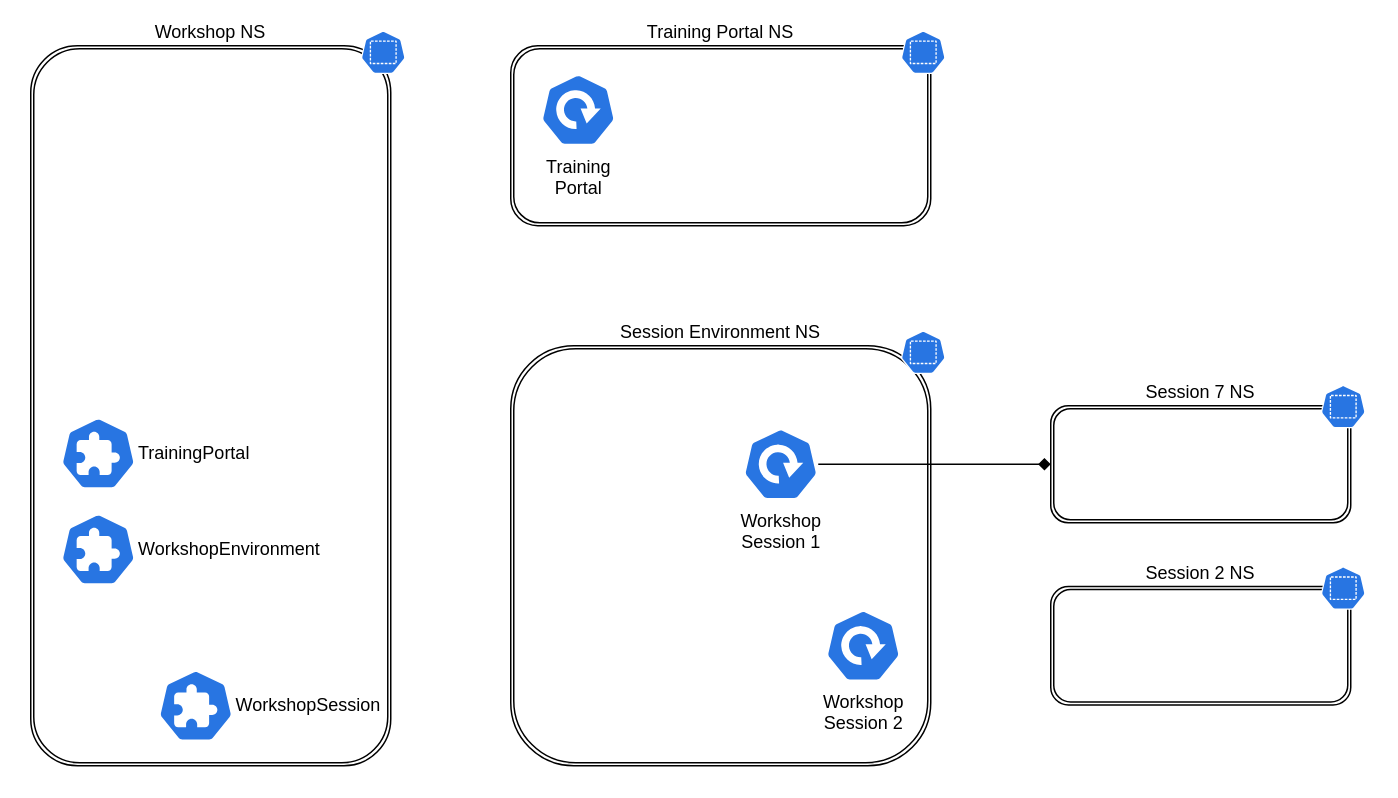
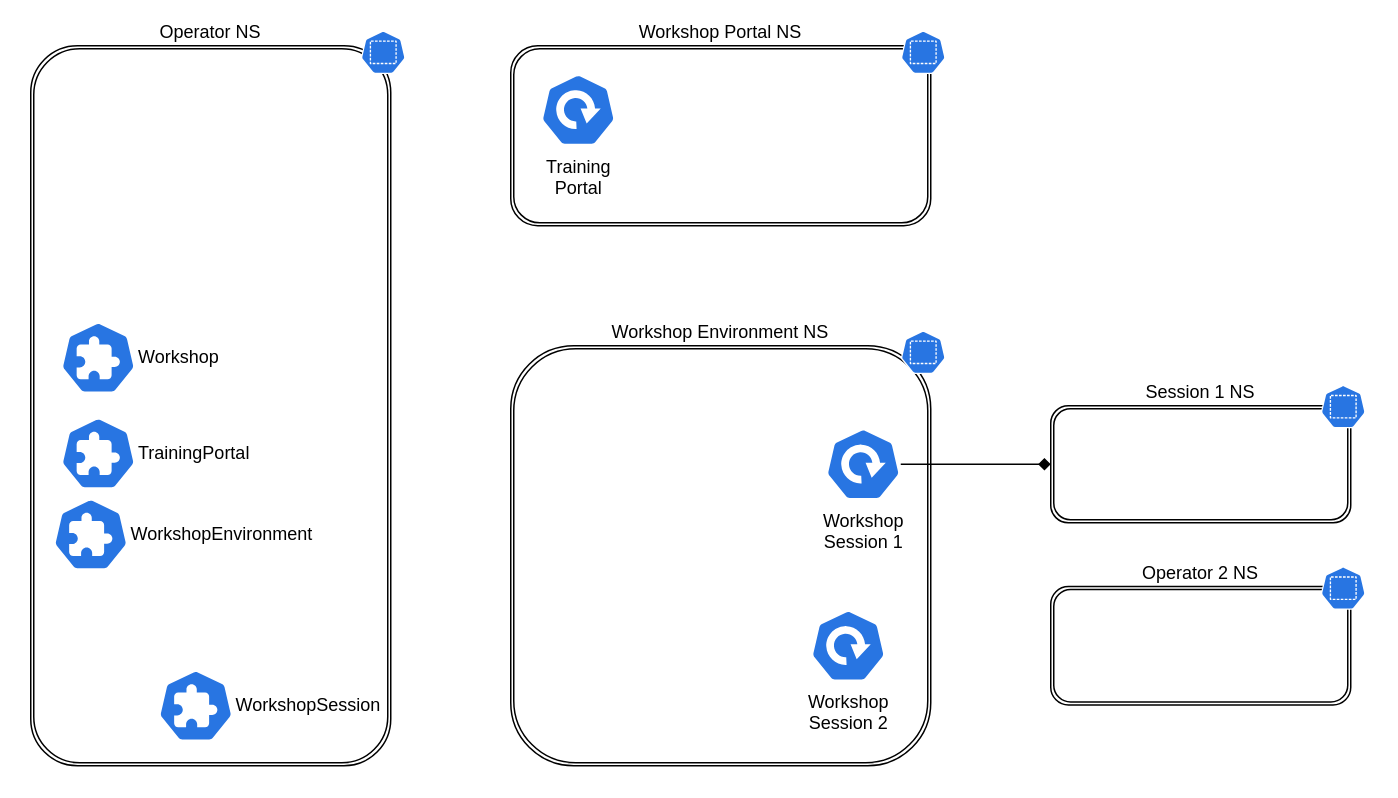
(211, 30) -> (211, 30)
(721, 30) -> (721, 30)
(721, 330) -> (721, 330)
none -> (98, 358)
(1201, 390) -> (1201, 390)
(781, 464) -> (863, 464)
(98, 549) -> (91, 534)
(1201, 572) -> (1201, 572)
(863, 646) -> (848, 646)
